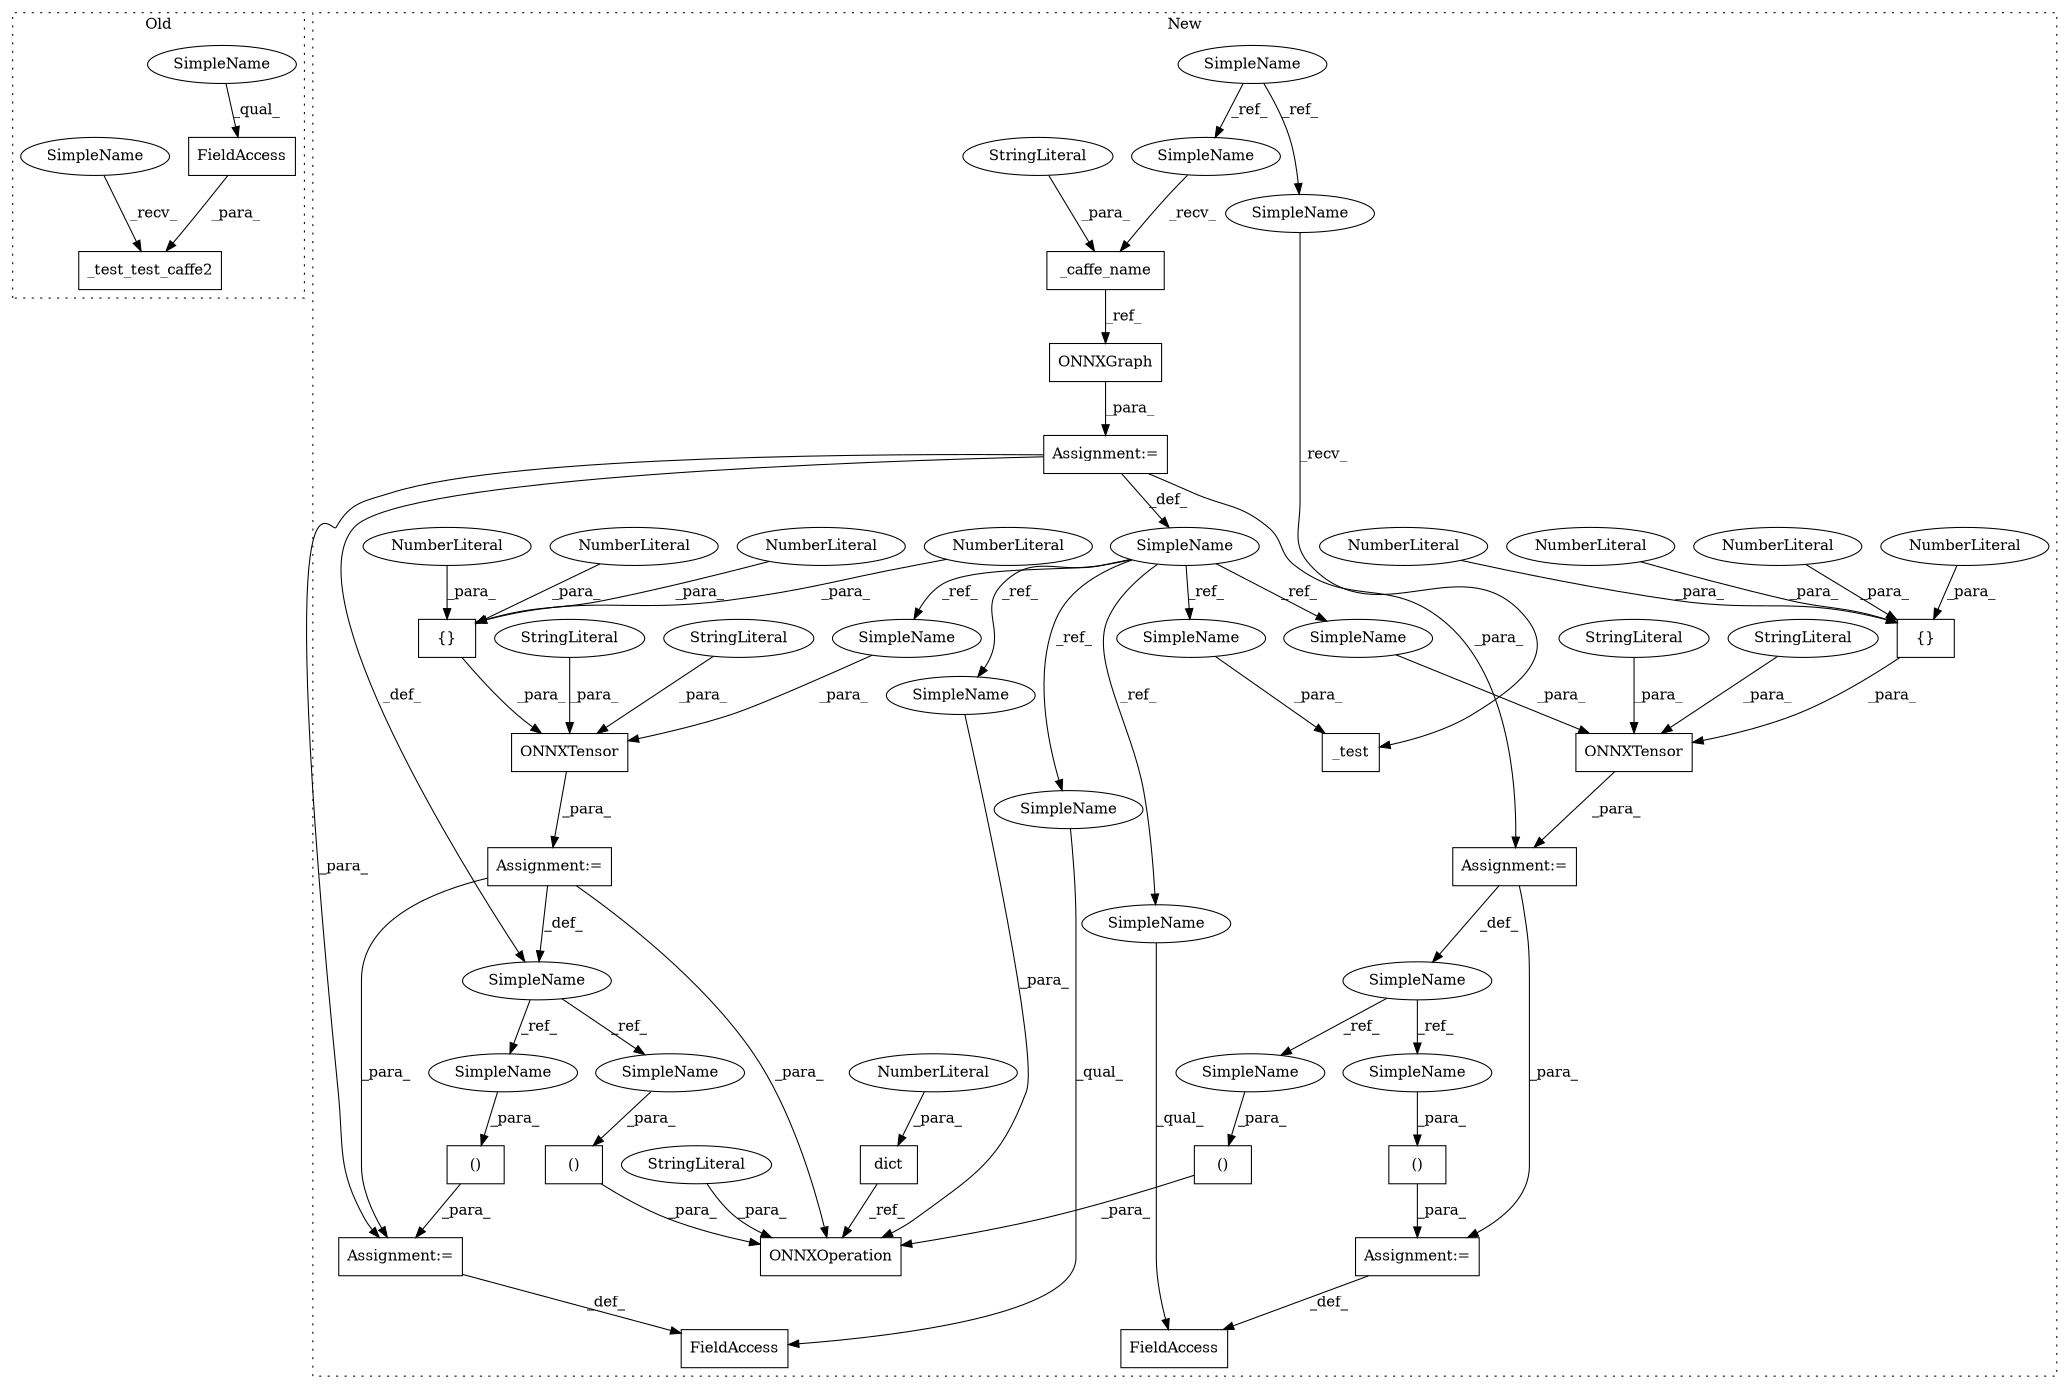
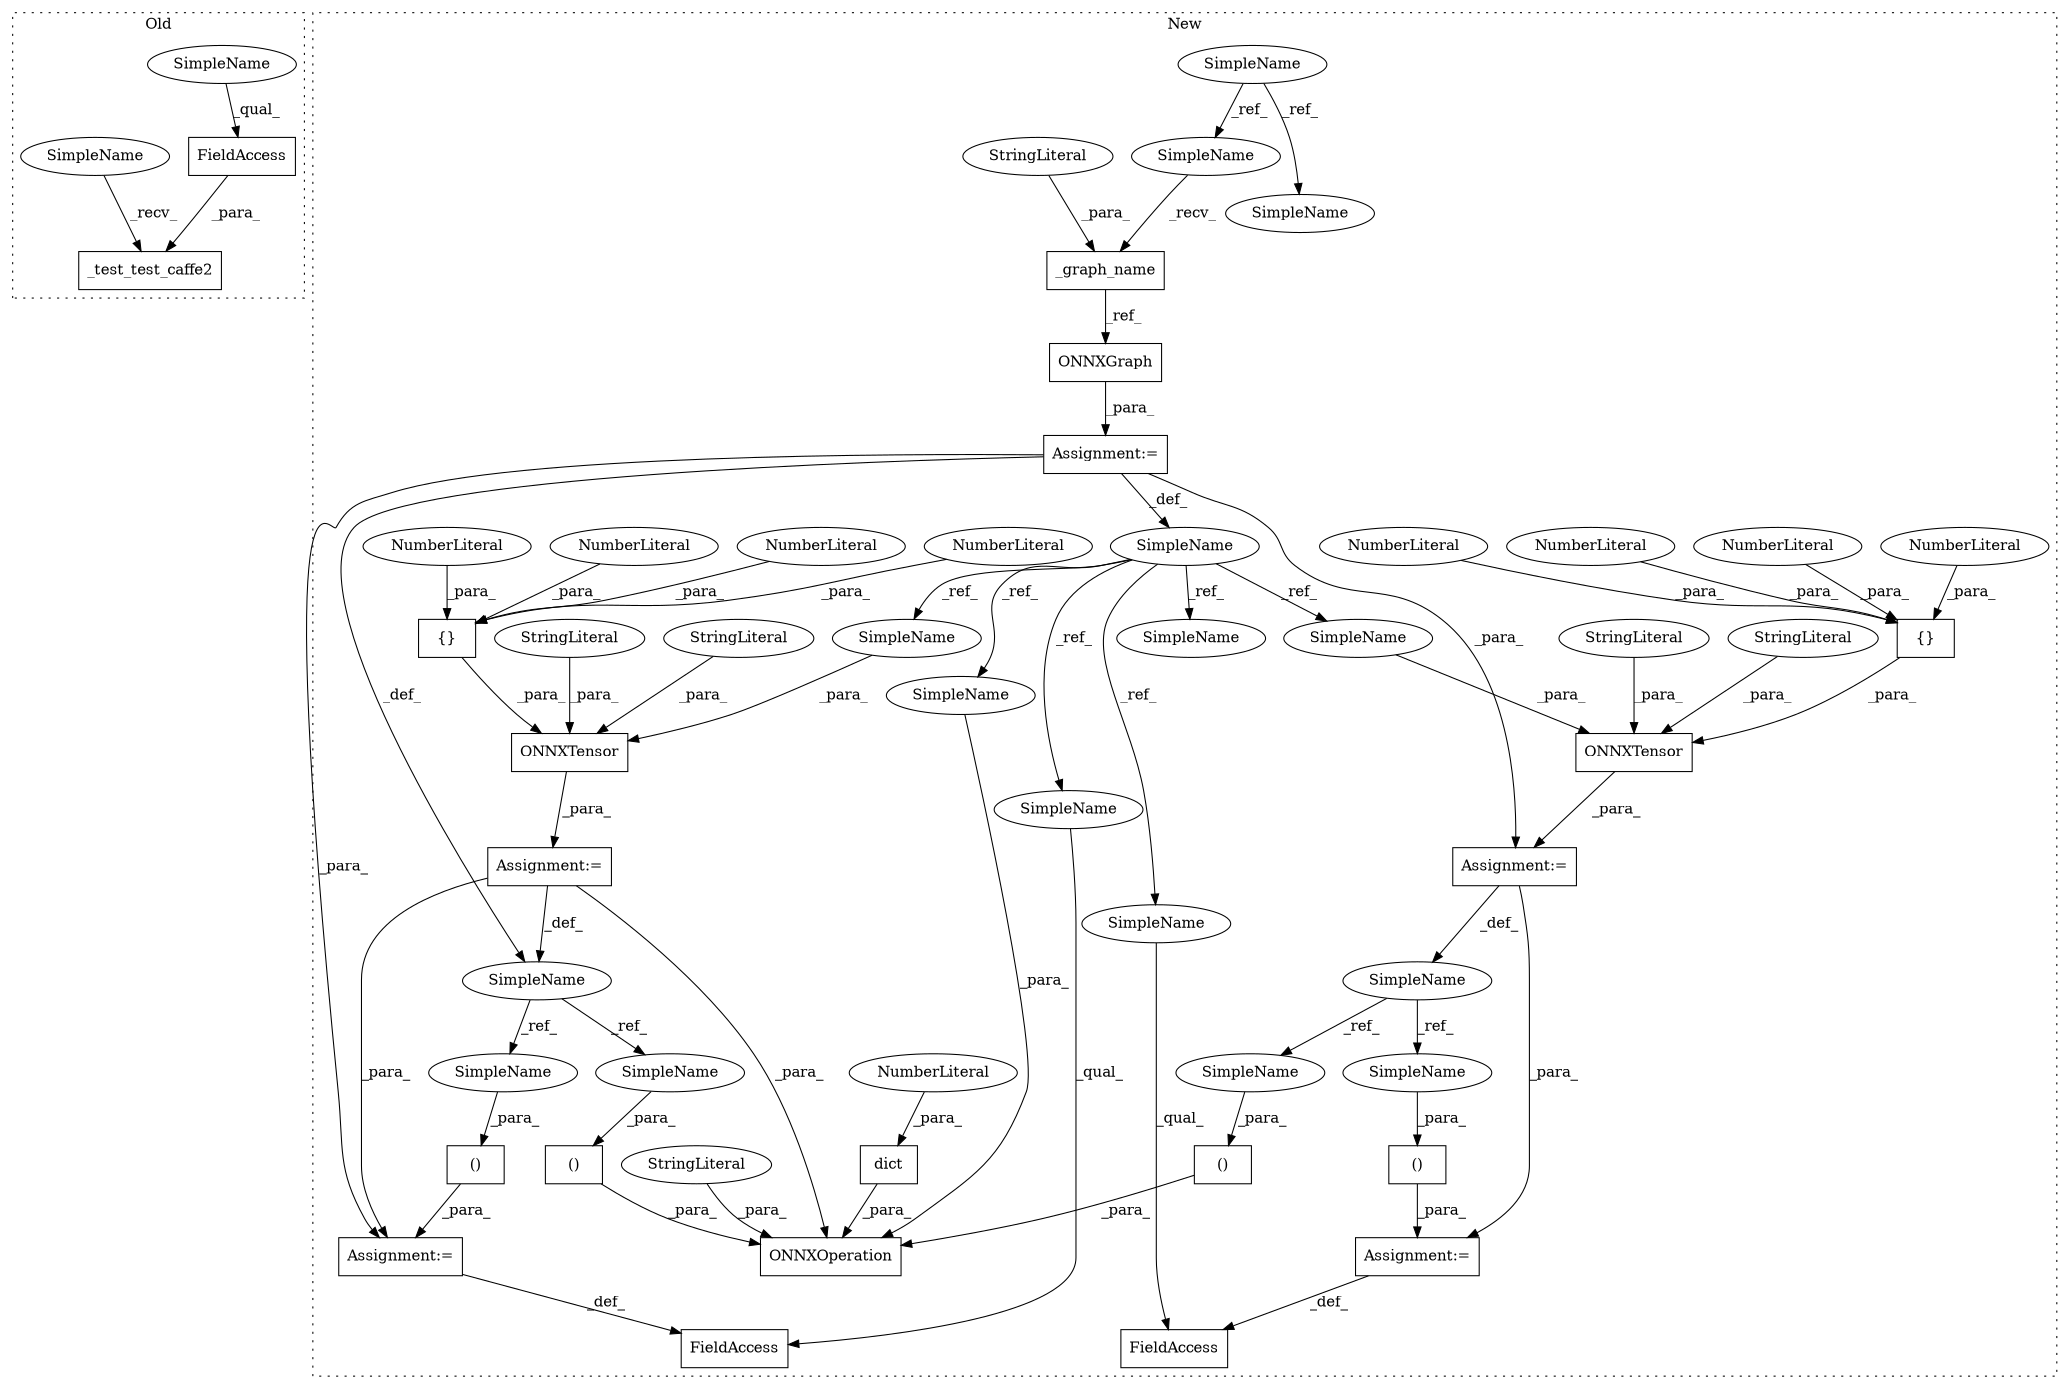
(1106, 271) -> (1106, 271)
(1351, 753) -> none
(887, 1211) -> (887, 1211)
